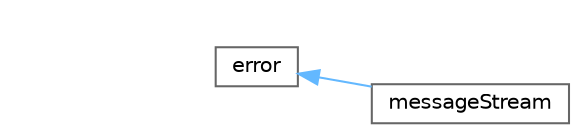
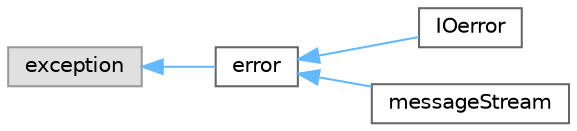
none -> (470, 28)
none -> (75, 67)
